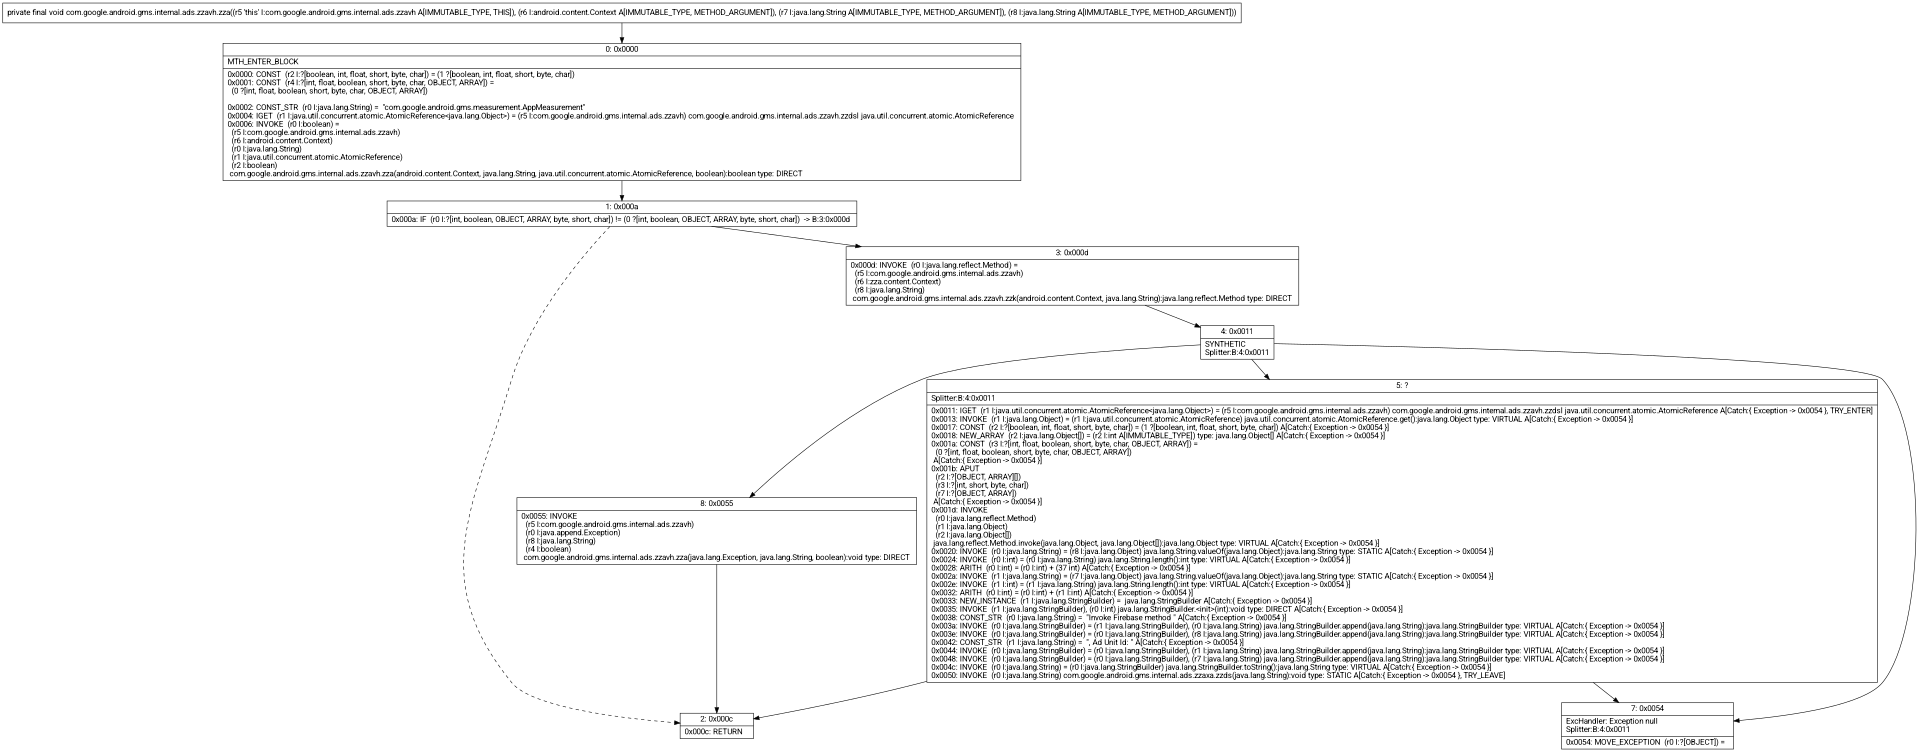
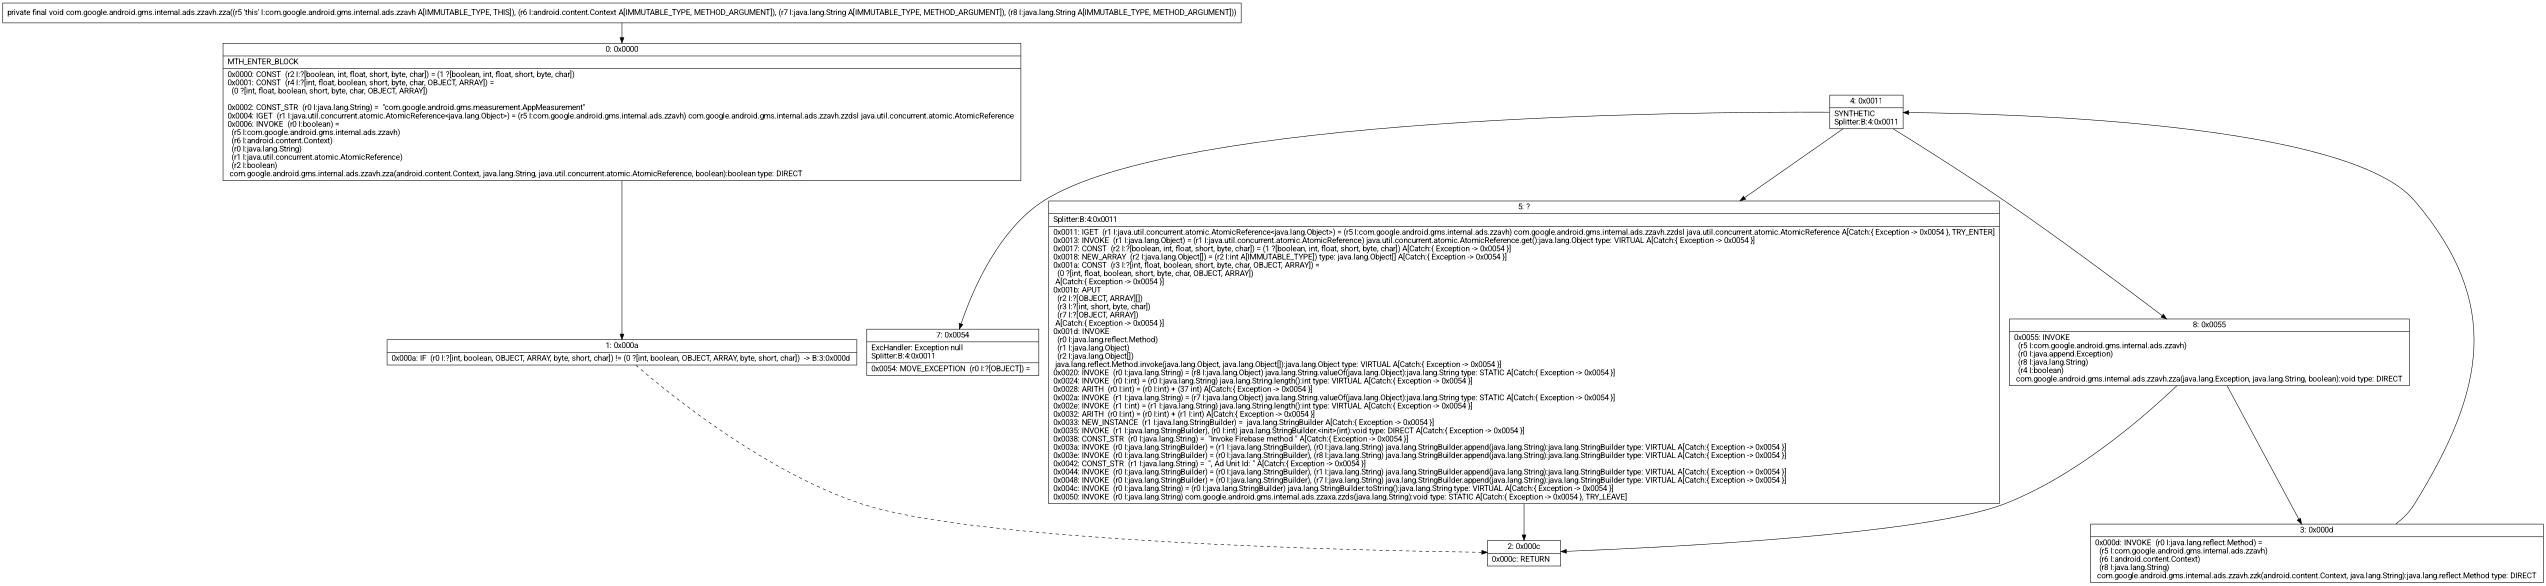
(784, 236) -> (2263, 453)
(896, 282) -> (2148, 559)
(1604, 691) -> none
